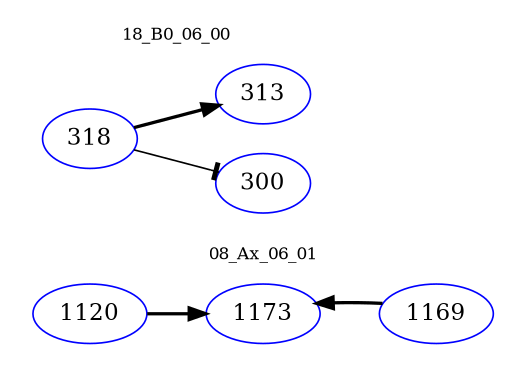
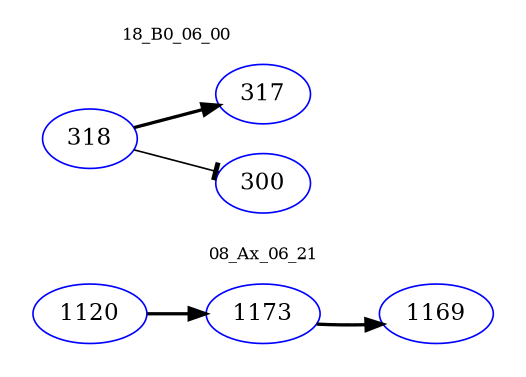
(263, 94) -> (263, 94)
(263, 255) -> (263, 255)
(358, 303) -> (341, 325)
